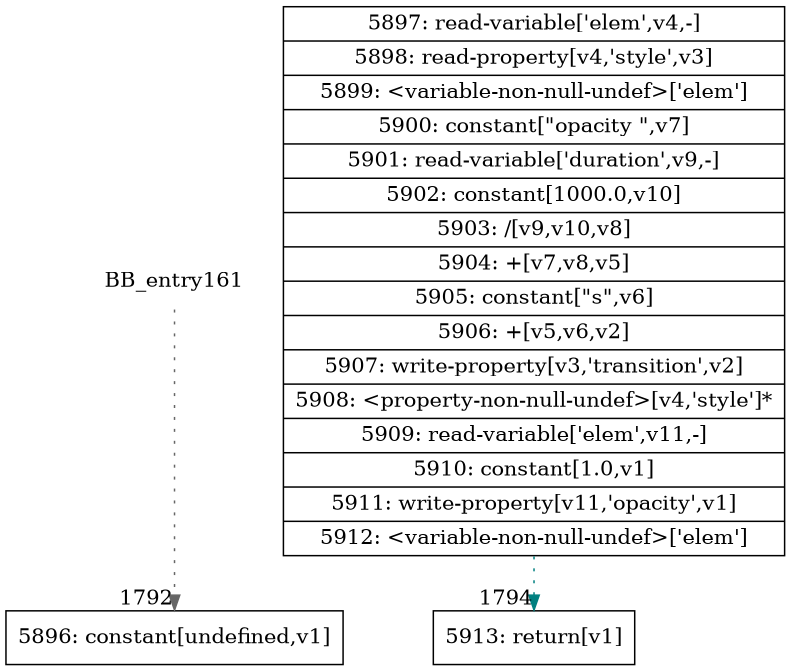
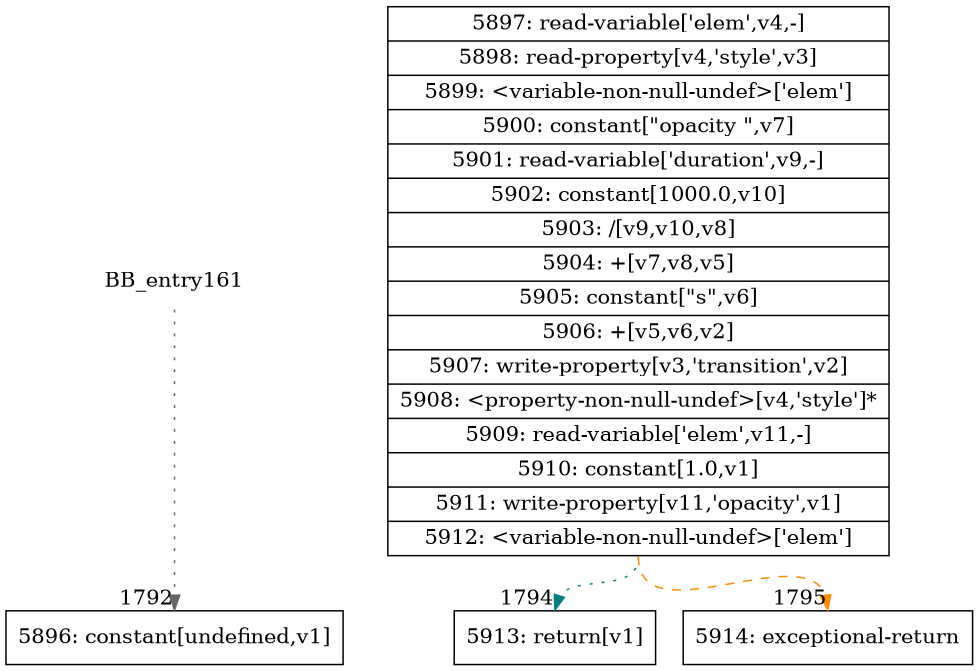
none -> (828, 638)
